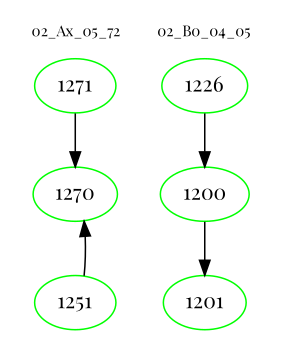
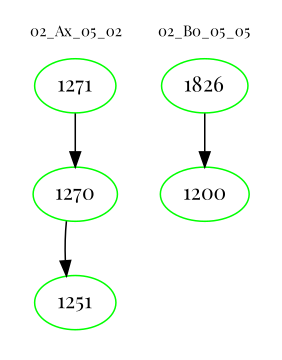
(76, 32) -> (76, 32)
(205, 32) -> (205, 32)
(205, 86) -> (205, 86)
(85, 256) -> (65, 241)
(205, 303) -> none
